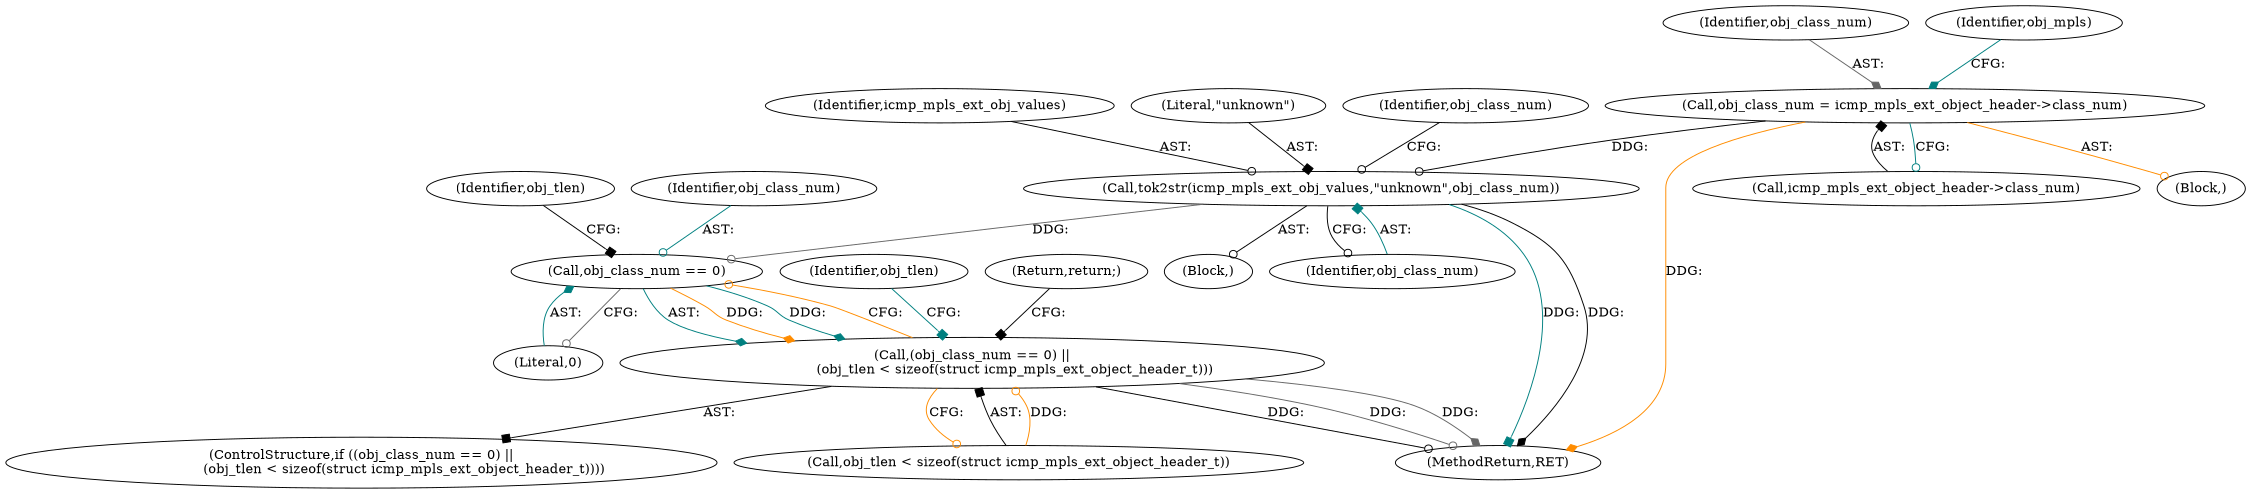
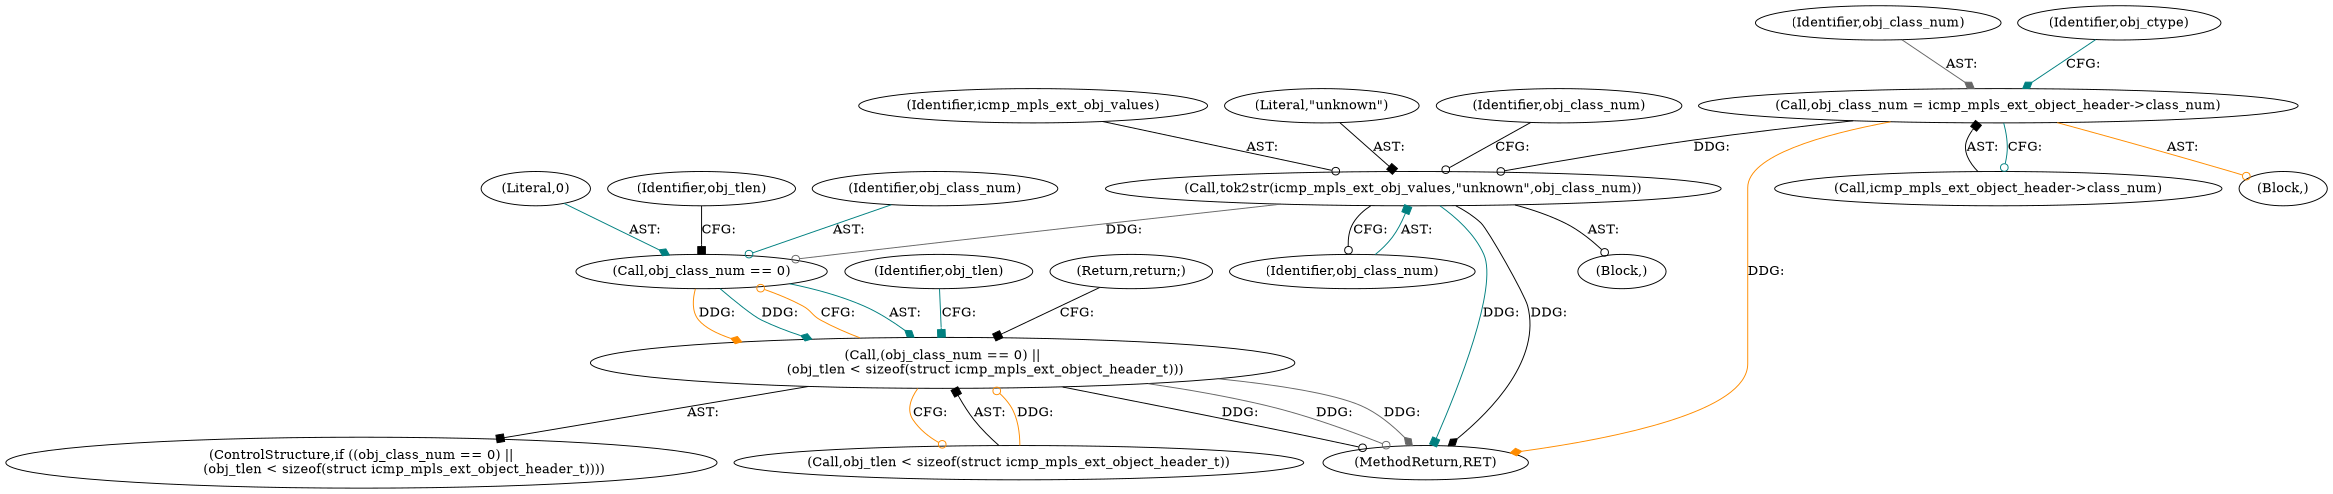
(2024, 23) -> (2119, 23)
(595, 315) -> none
